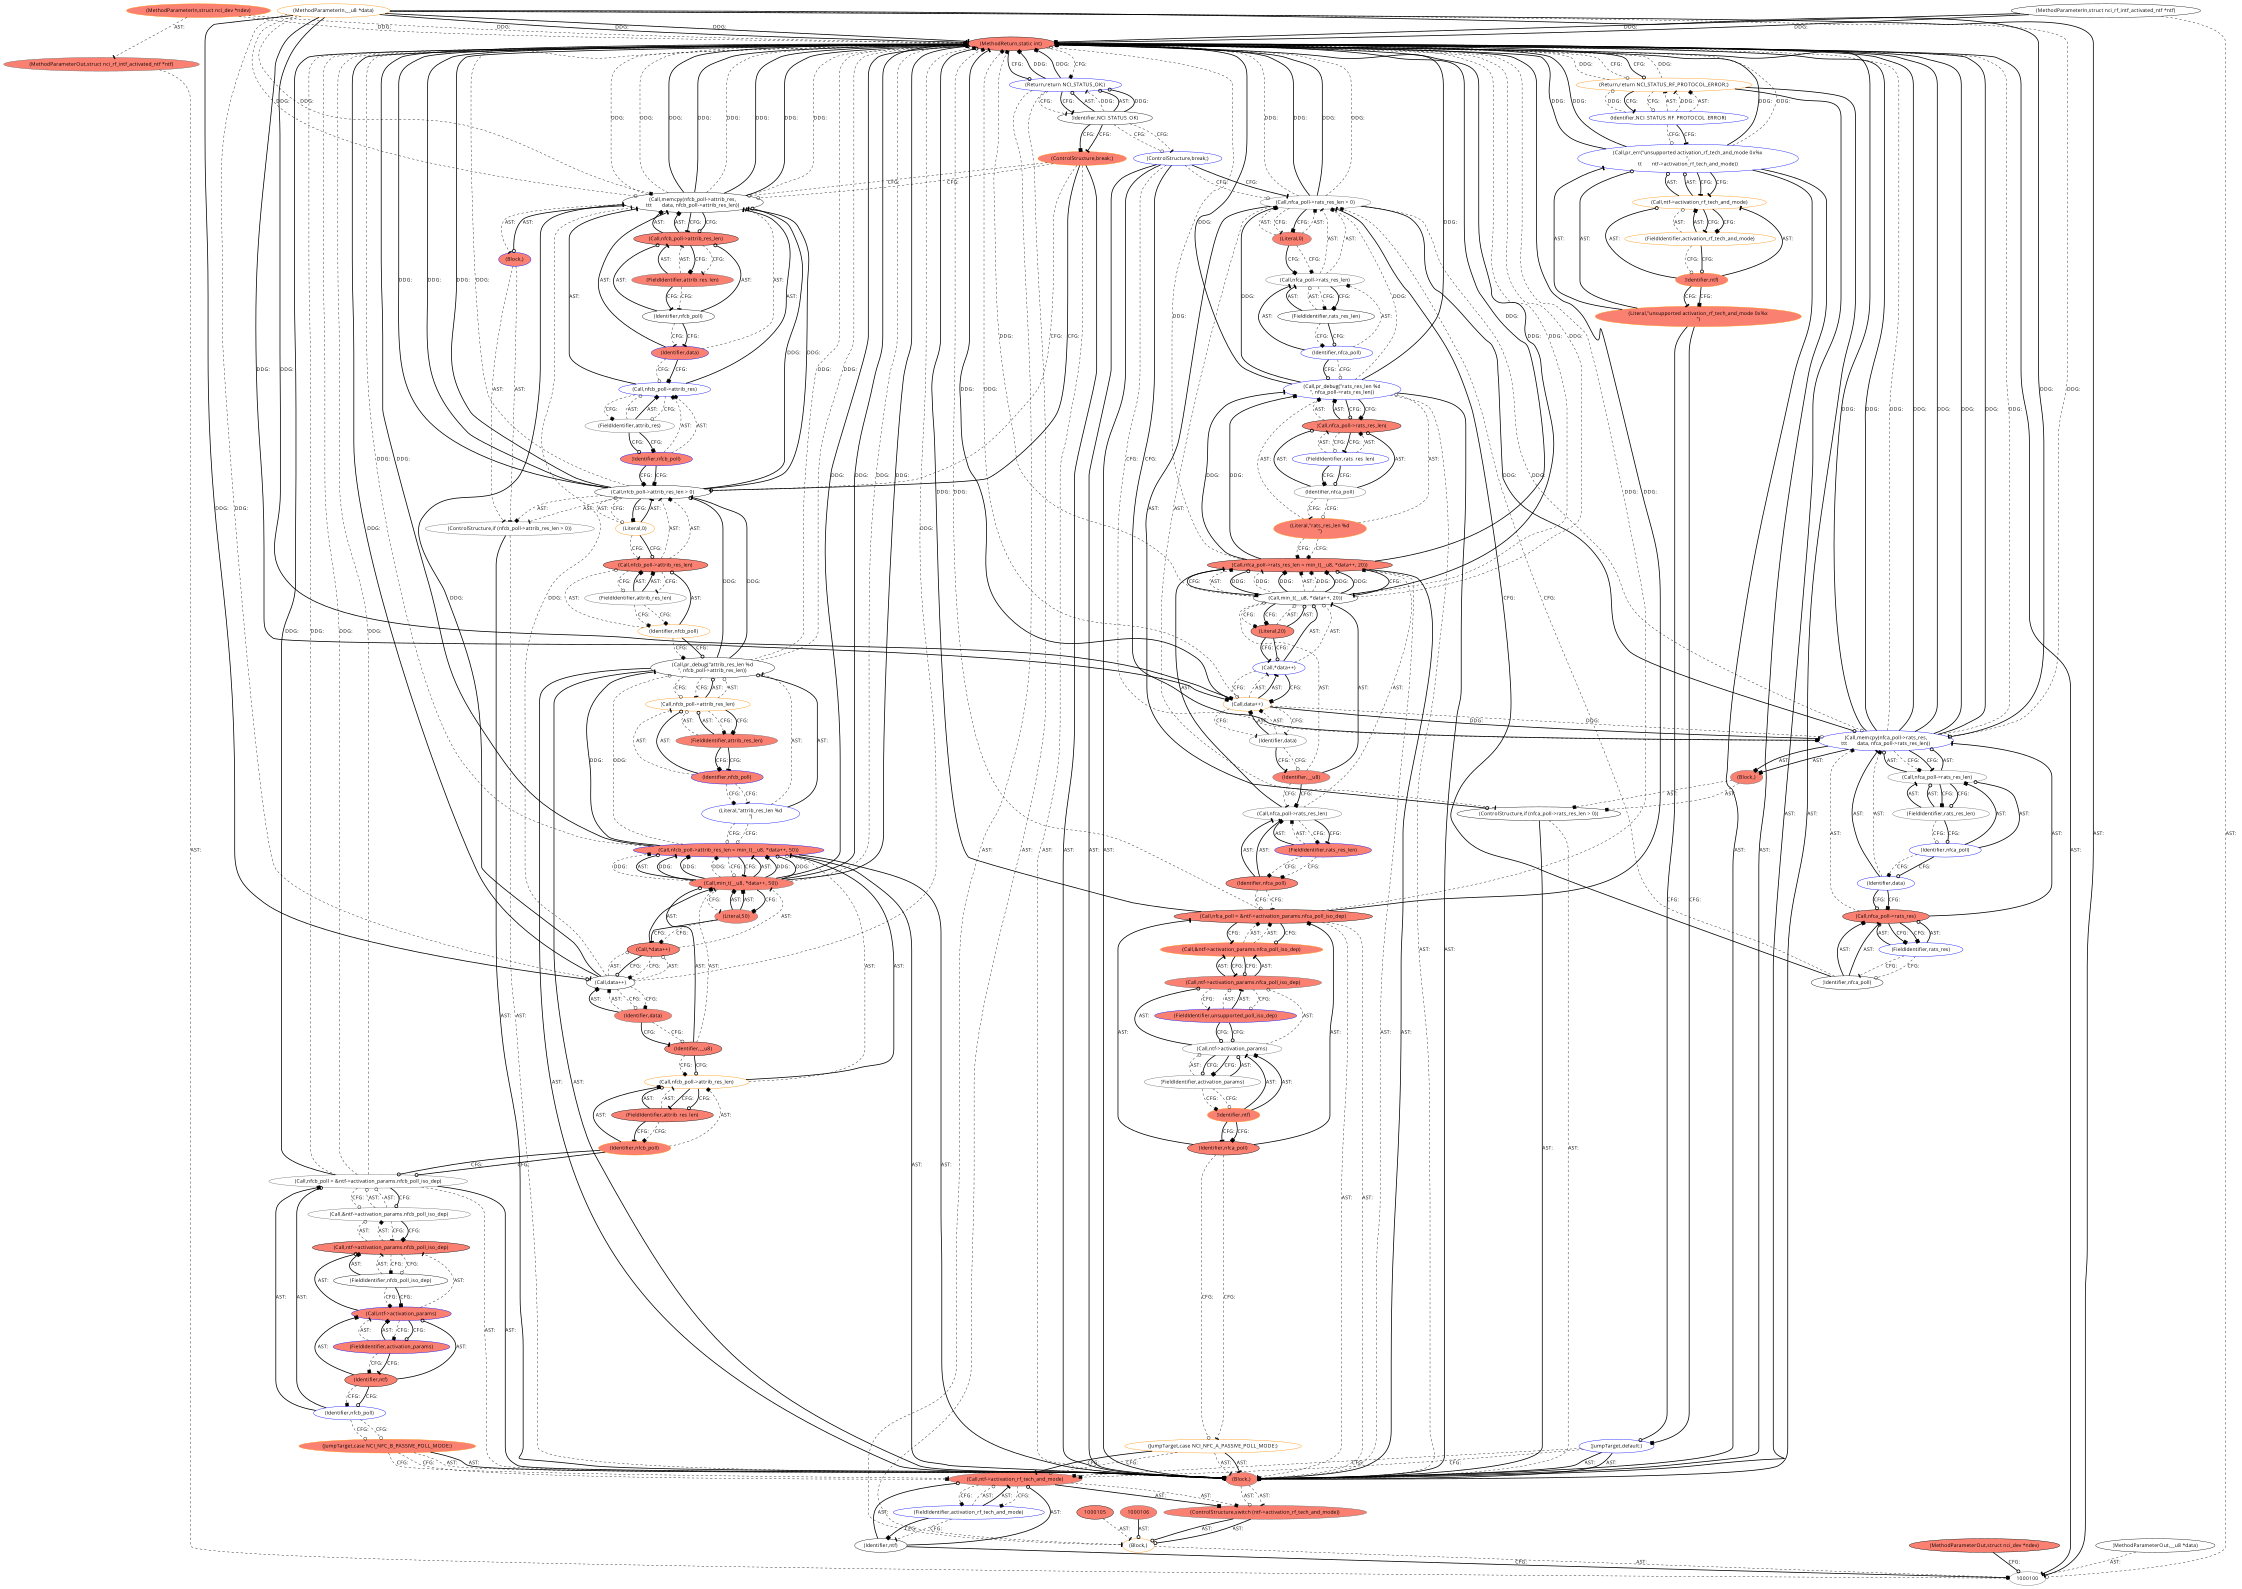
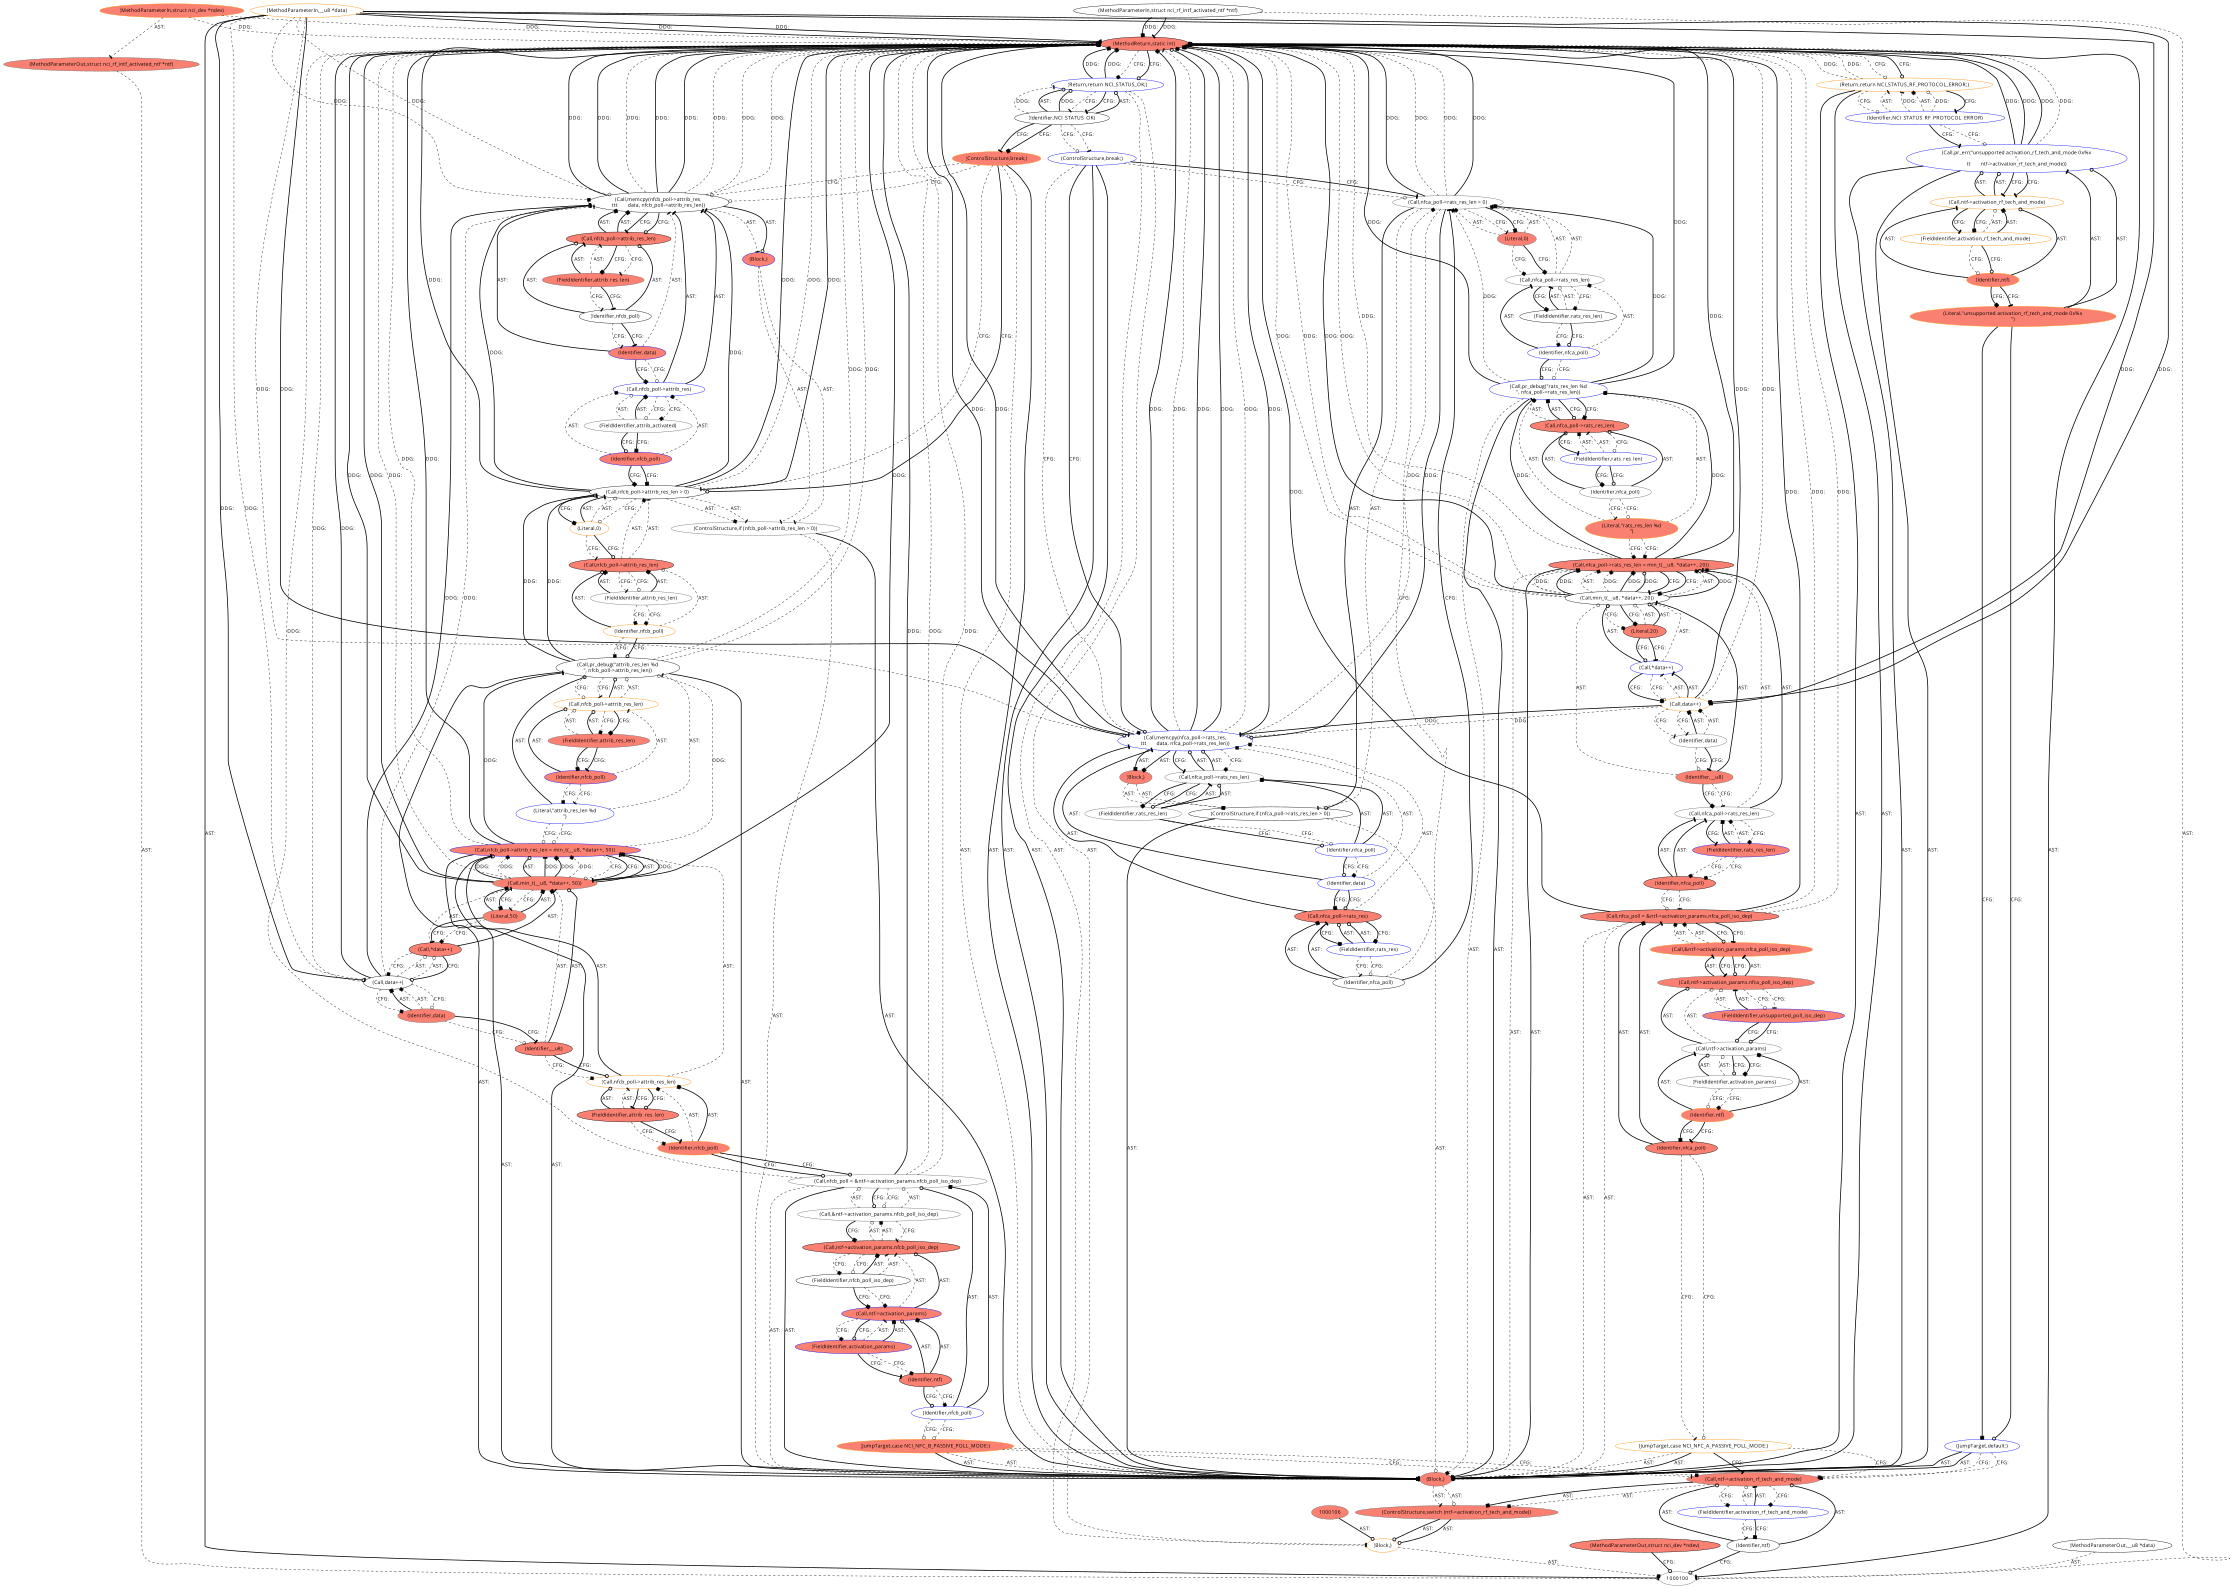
(630, 426) -> (638, 426)
(1095, 1512) -> none
